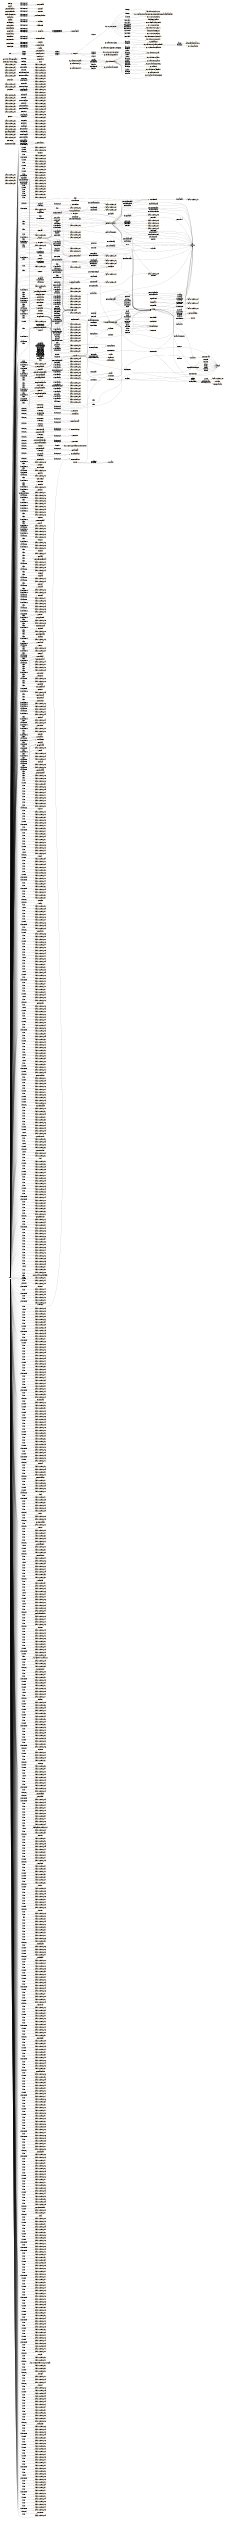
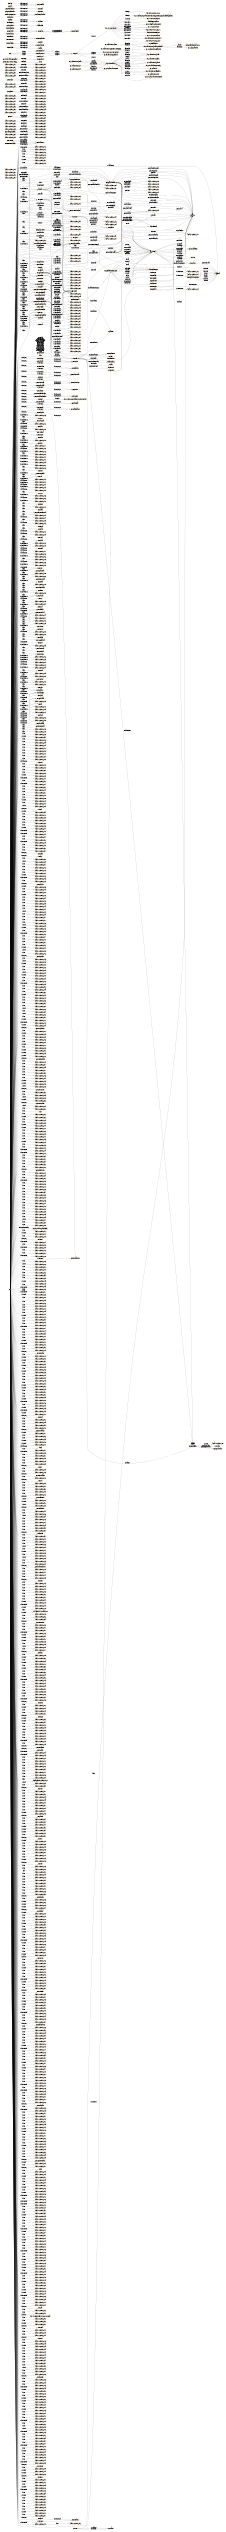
(111, 207) -> none
(24, 493) -> (24, 447)
(24, 1276) -> (24, 1228)
